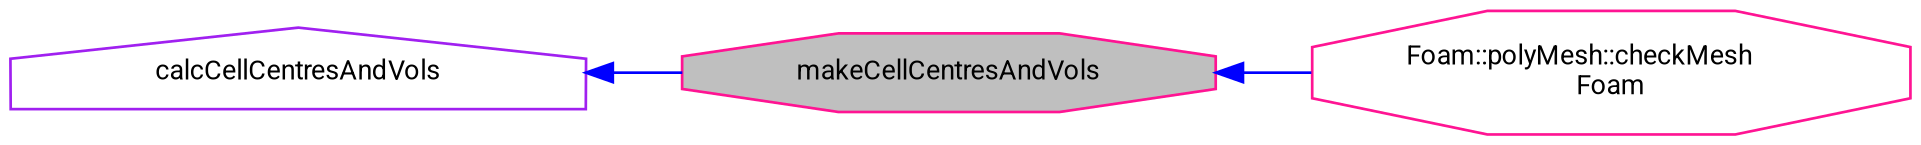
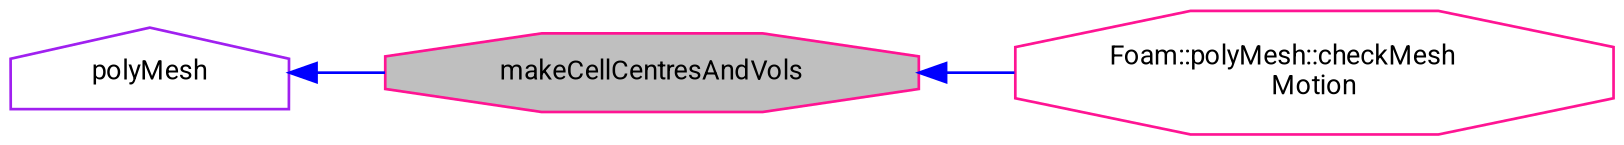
(298, 73) -> (150, 73)
(1611, 73) -> (1314, 73)
